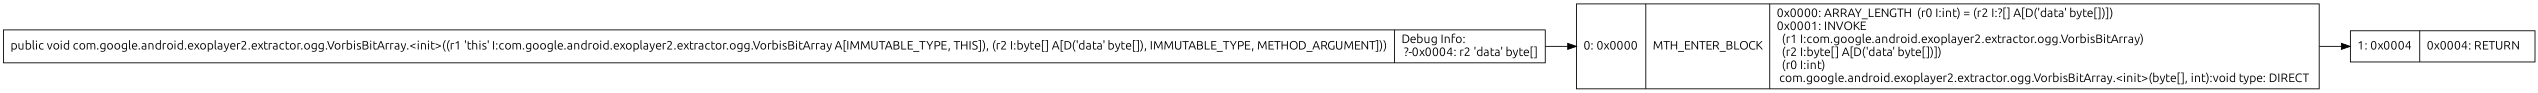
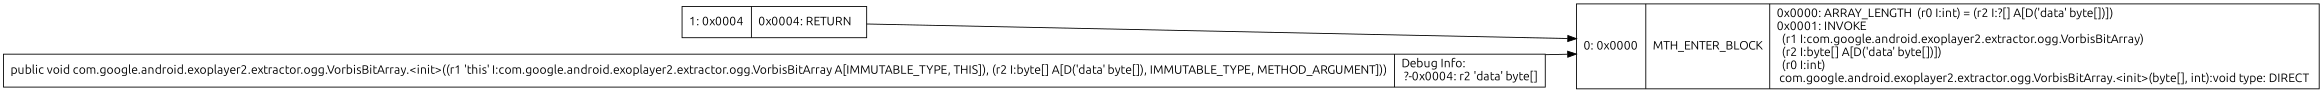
(2330, 46) -> (1217, 31)
